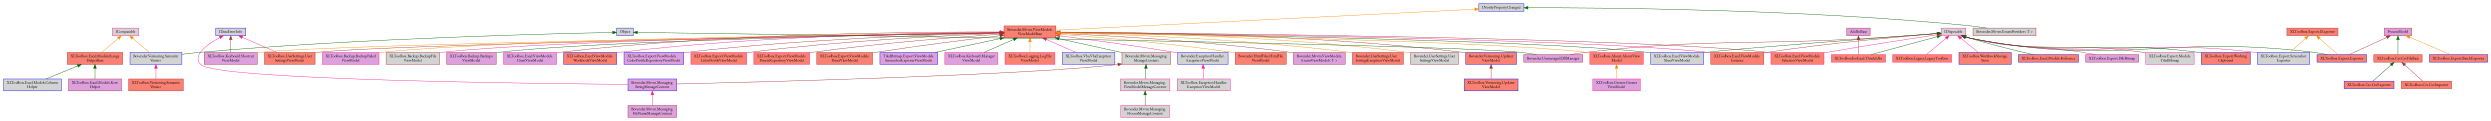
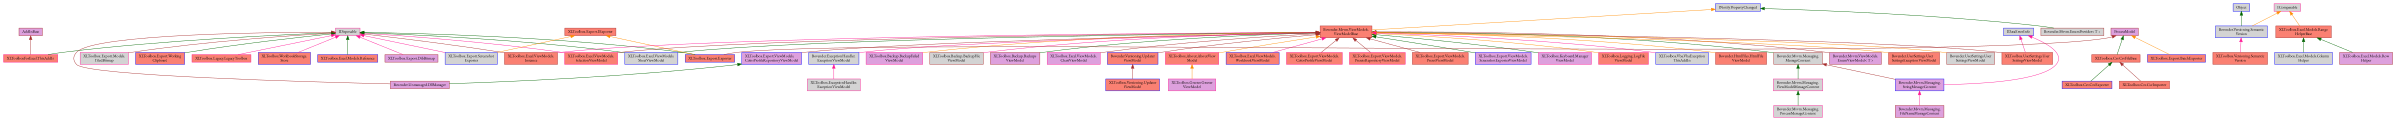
(1042, 39) -> (594, 77)
(231, 58) -> none
(909, 58) -> (1503, 58)
(1089, 58) -> (1682, 58)
